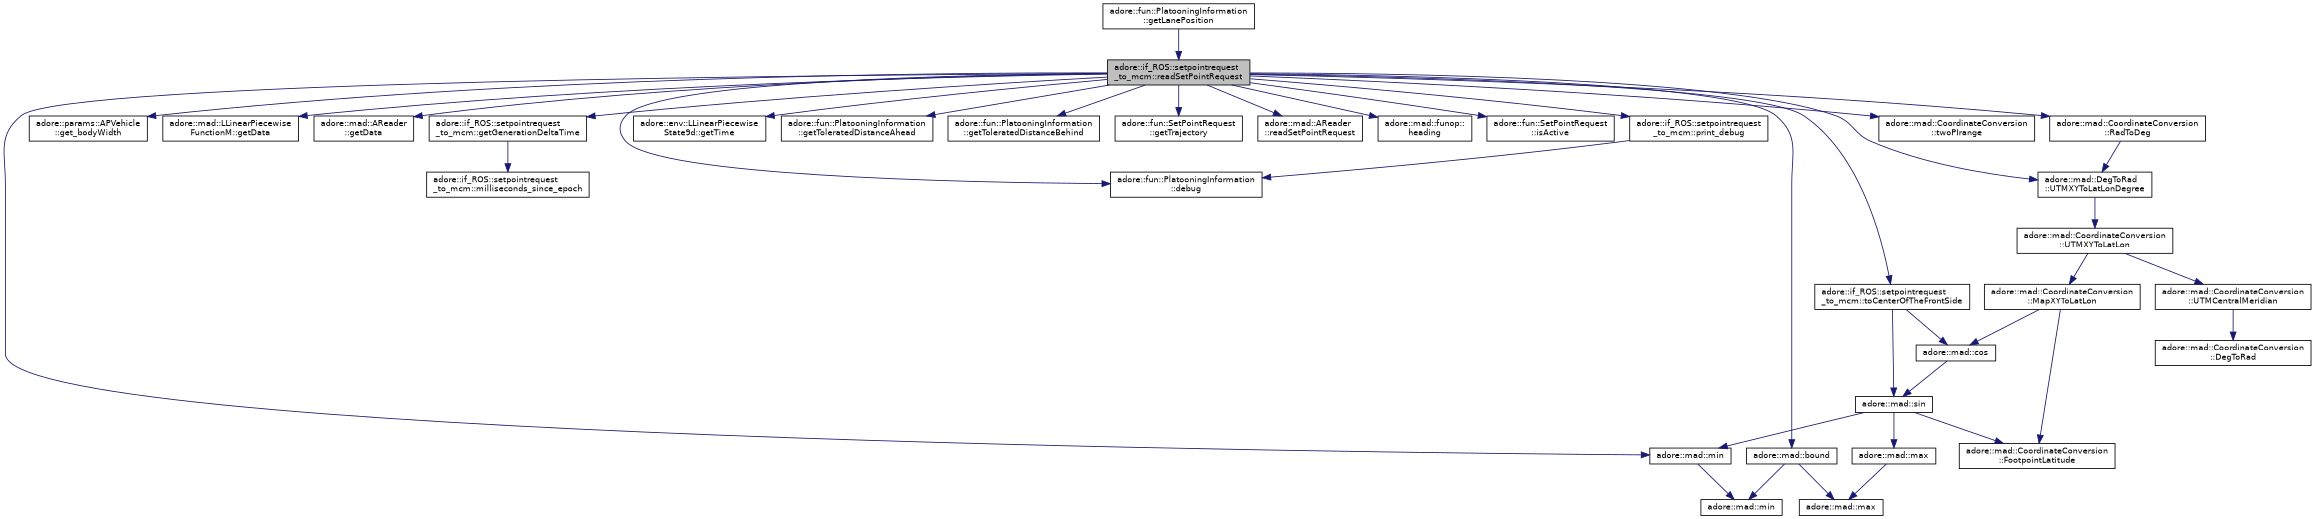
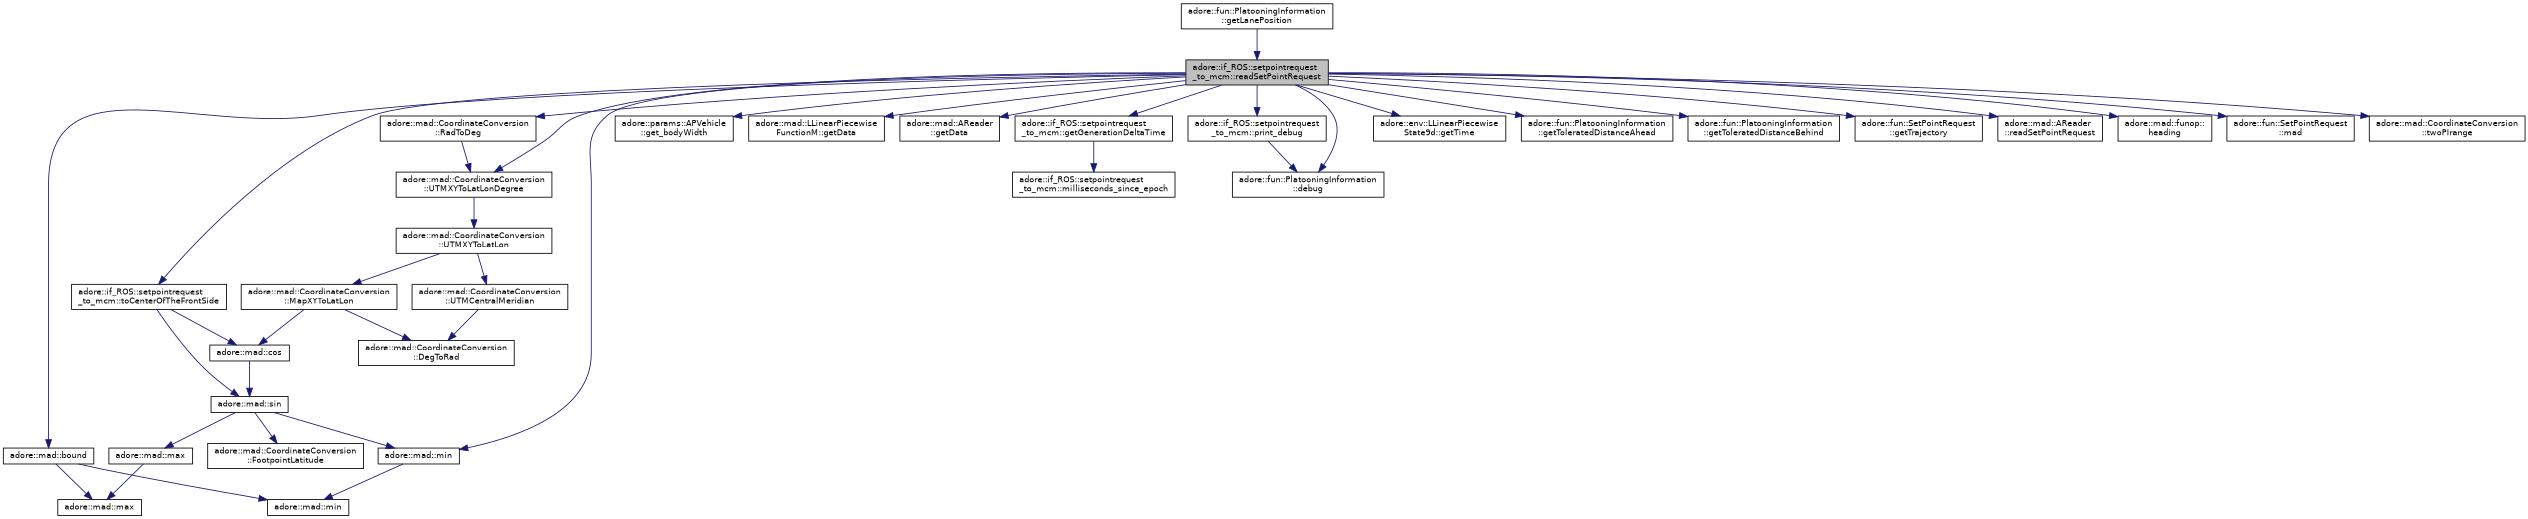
(1551, 129) -> (2291, 129)
(2095, 185) -> (474, 185)
(2050, 372) -> (374, 323)
